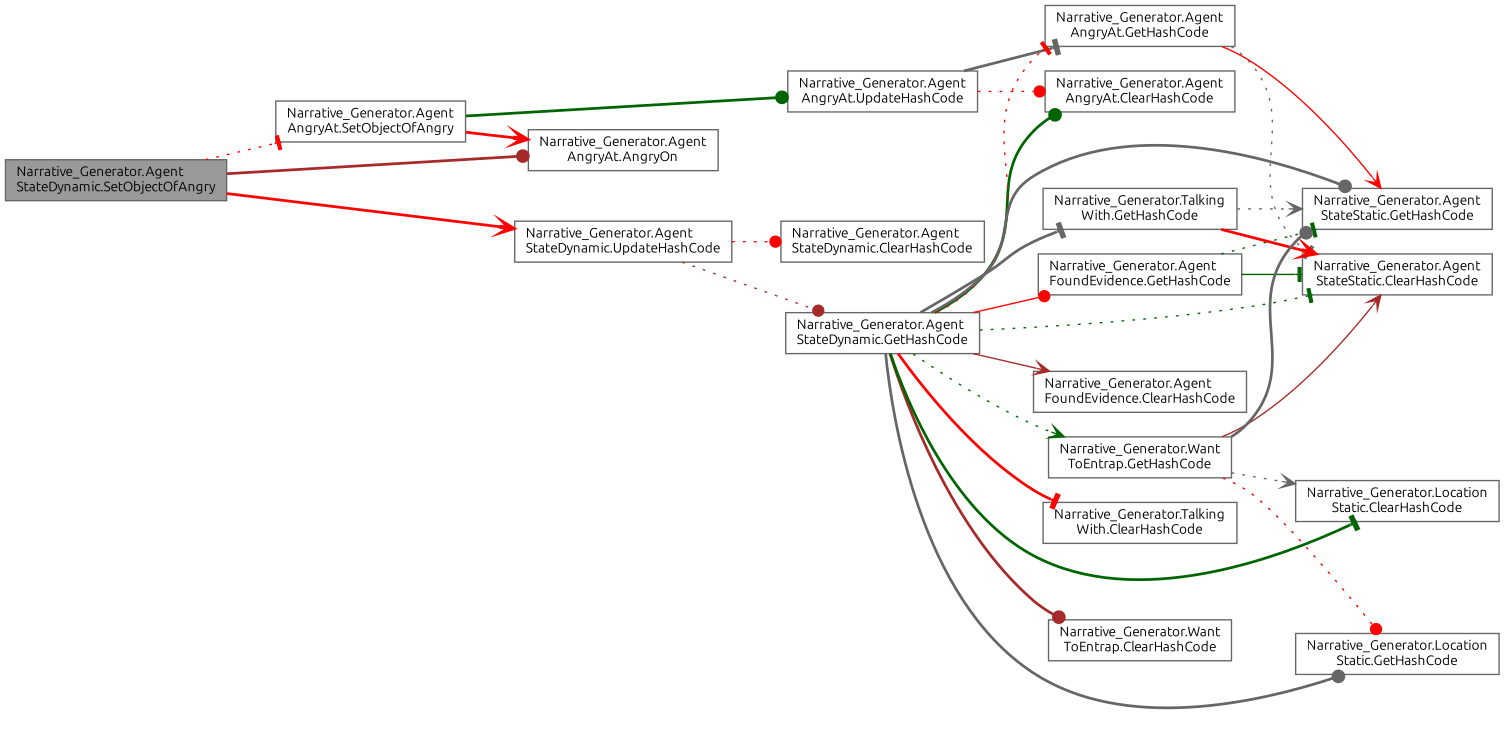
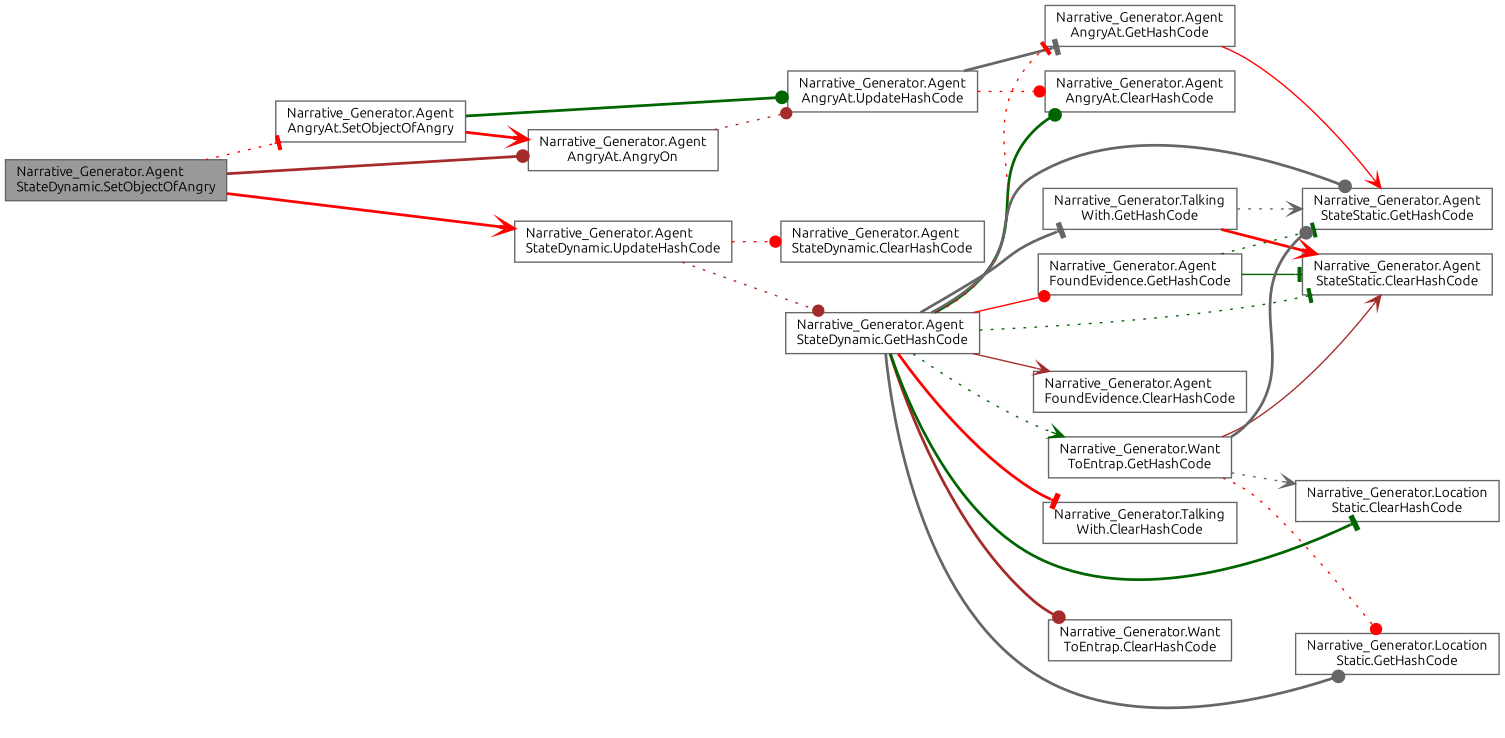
none -> (748, 122)
(1271, 146) -> none
